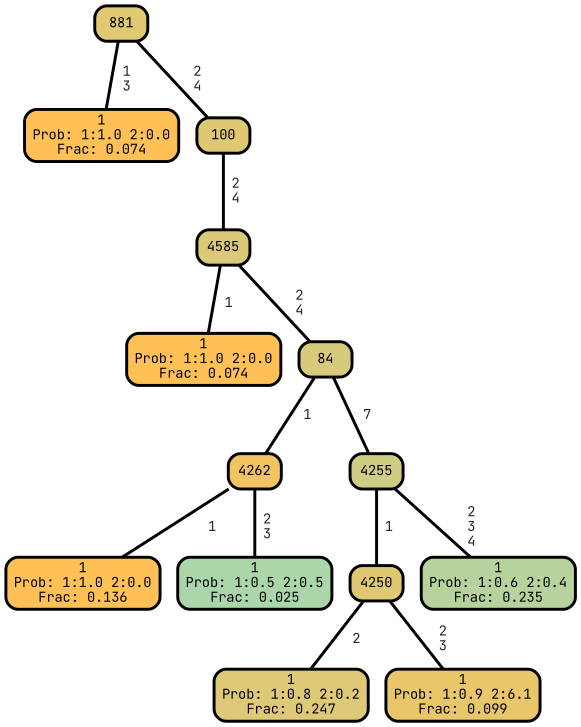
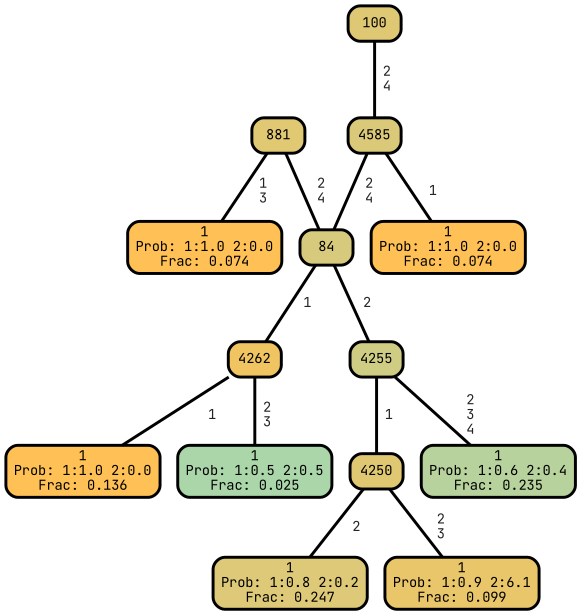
(172, 79) -> (302, 191)
(363, 415) -> (363, 303)
